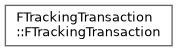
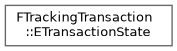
(89, 26) -> (89, 26)
